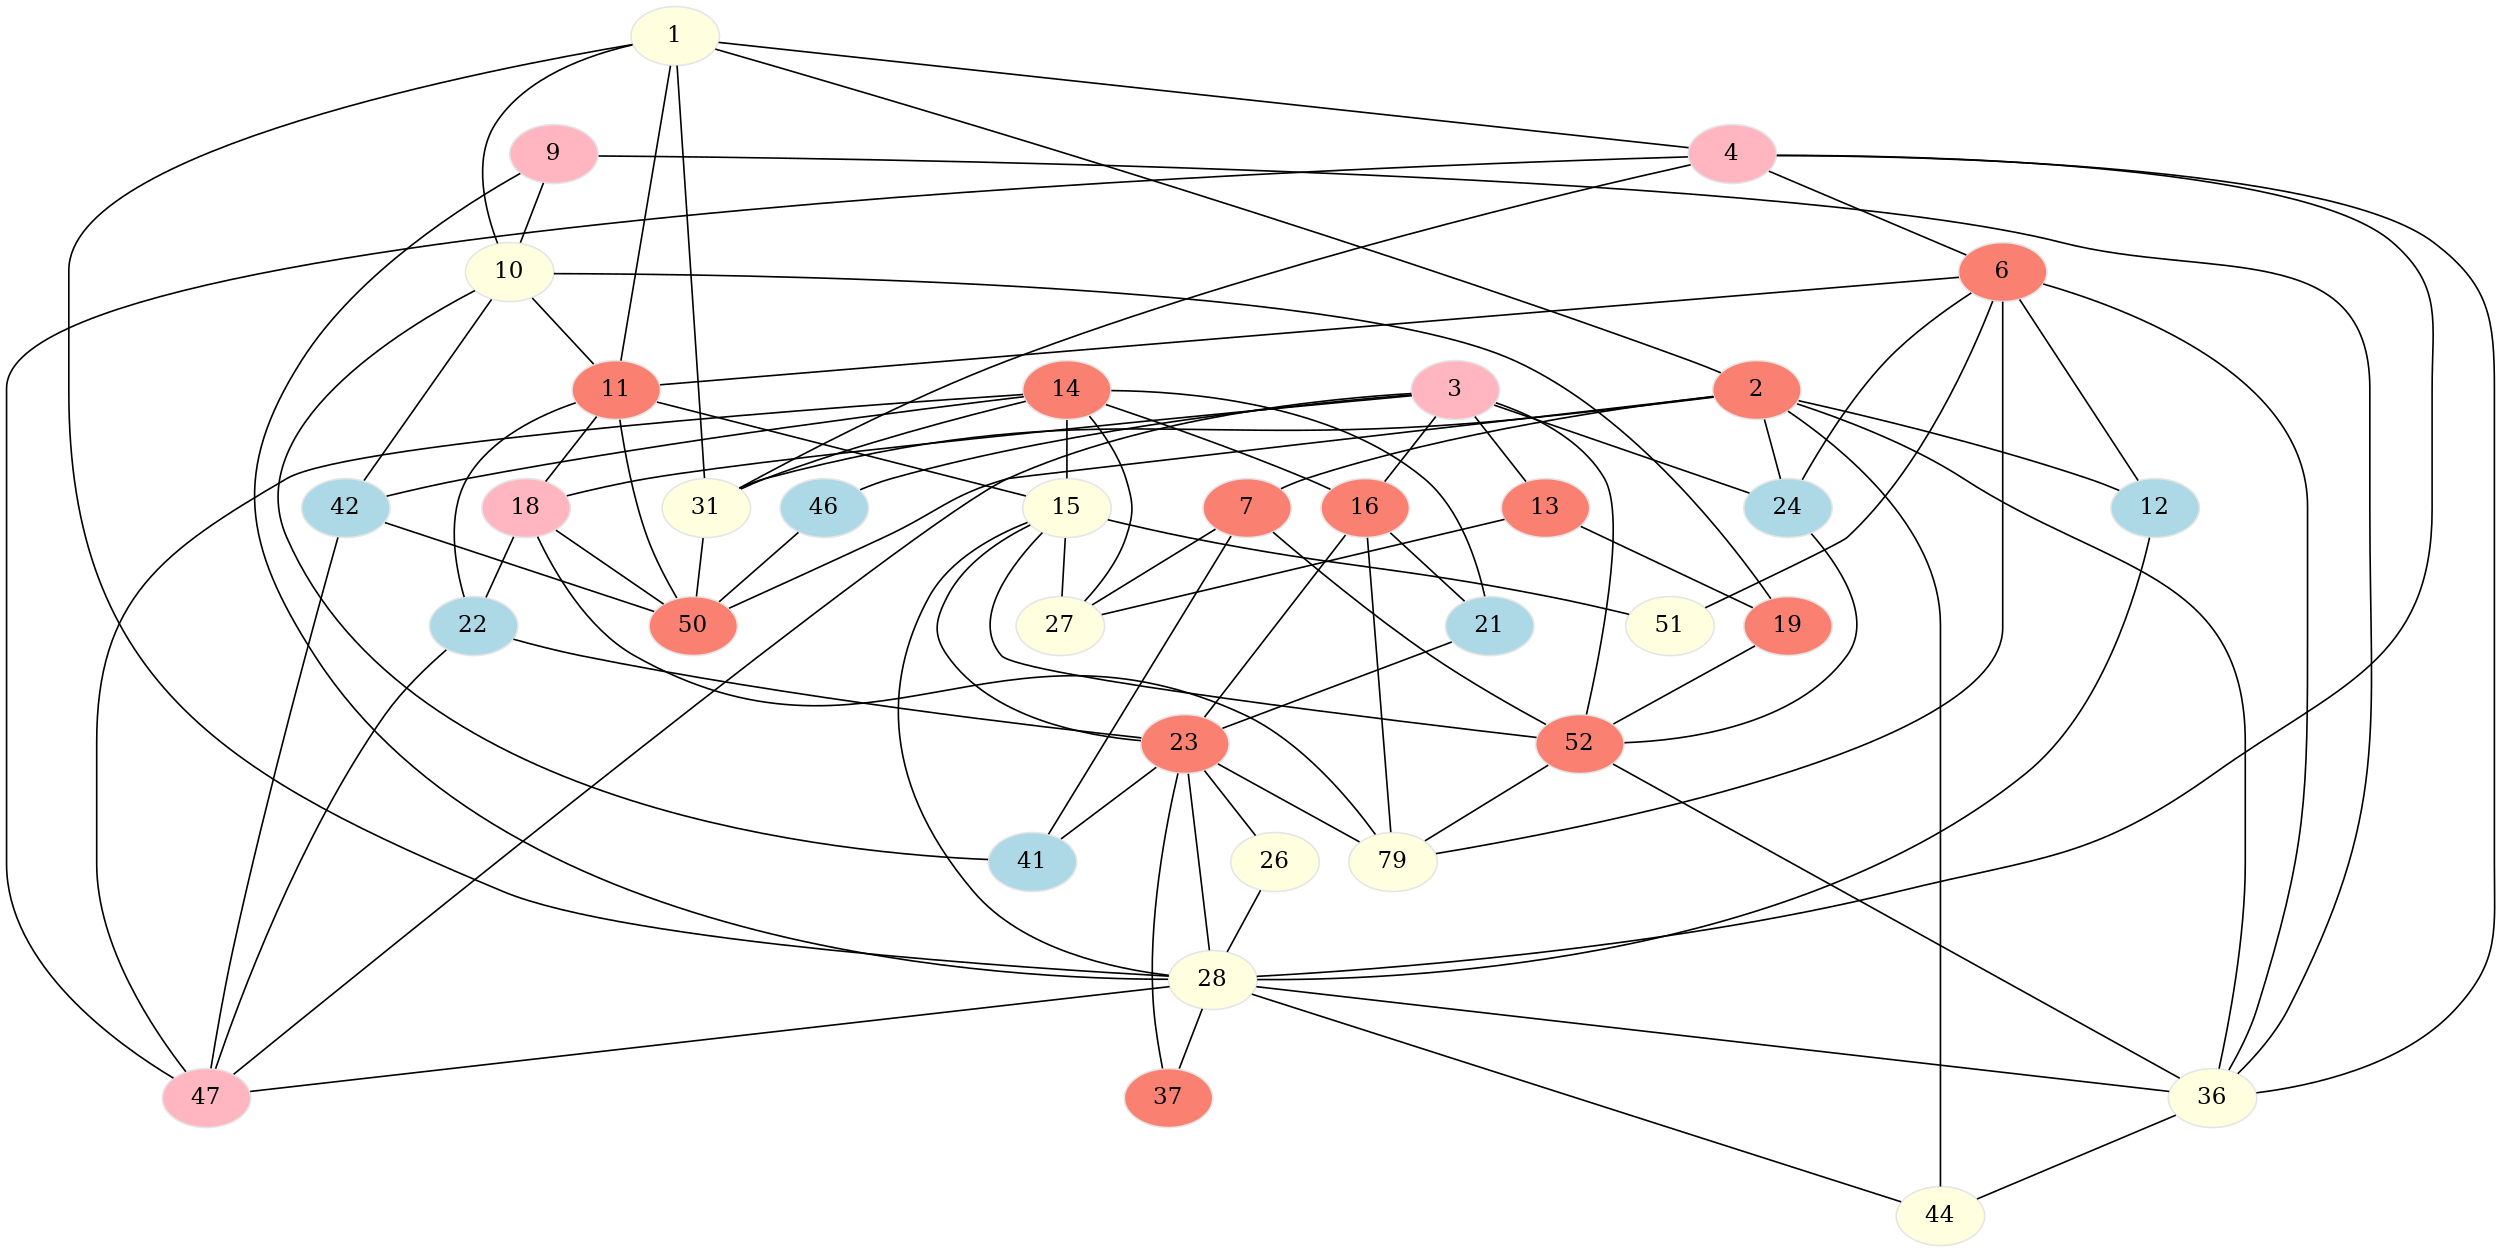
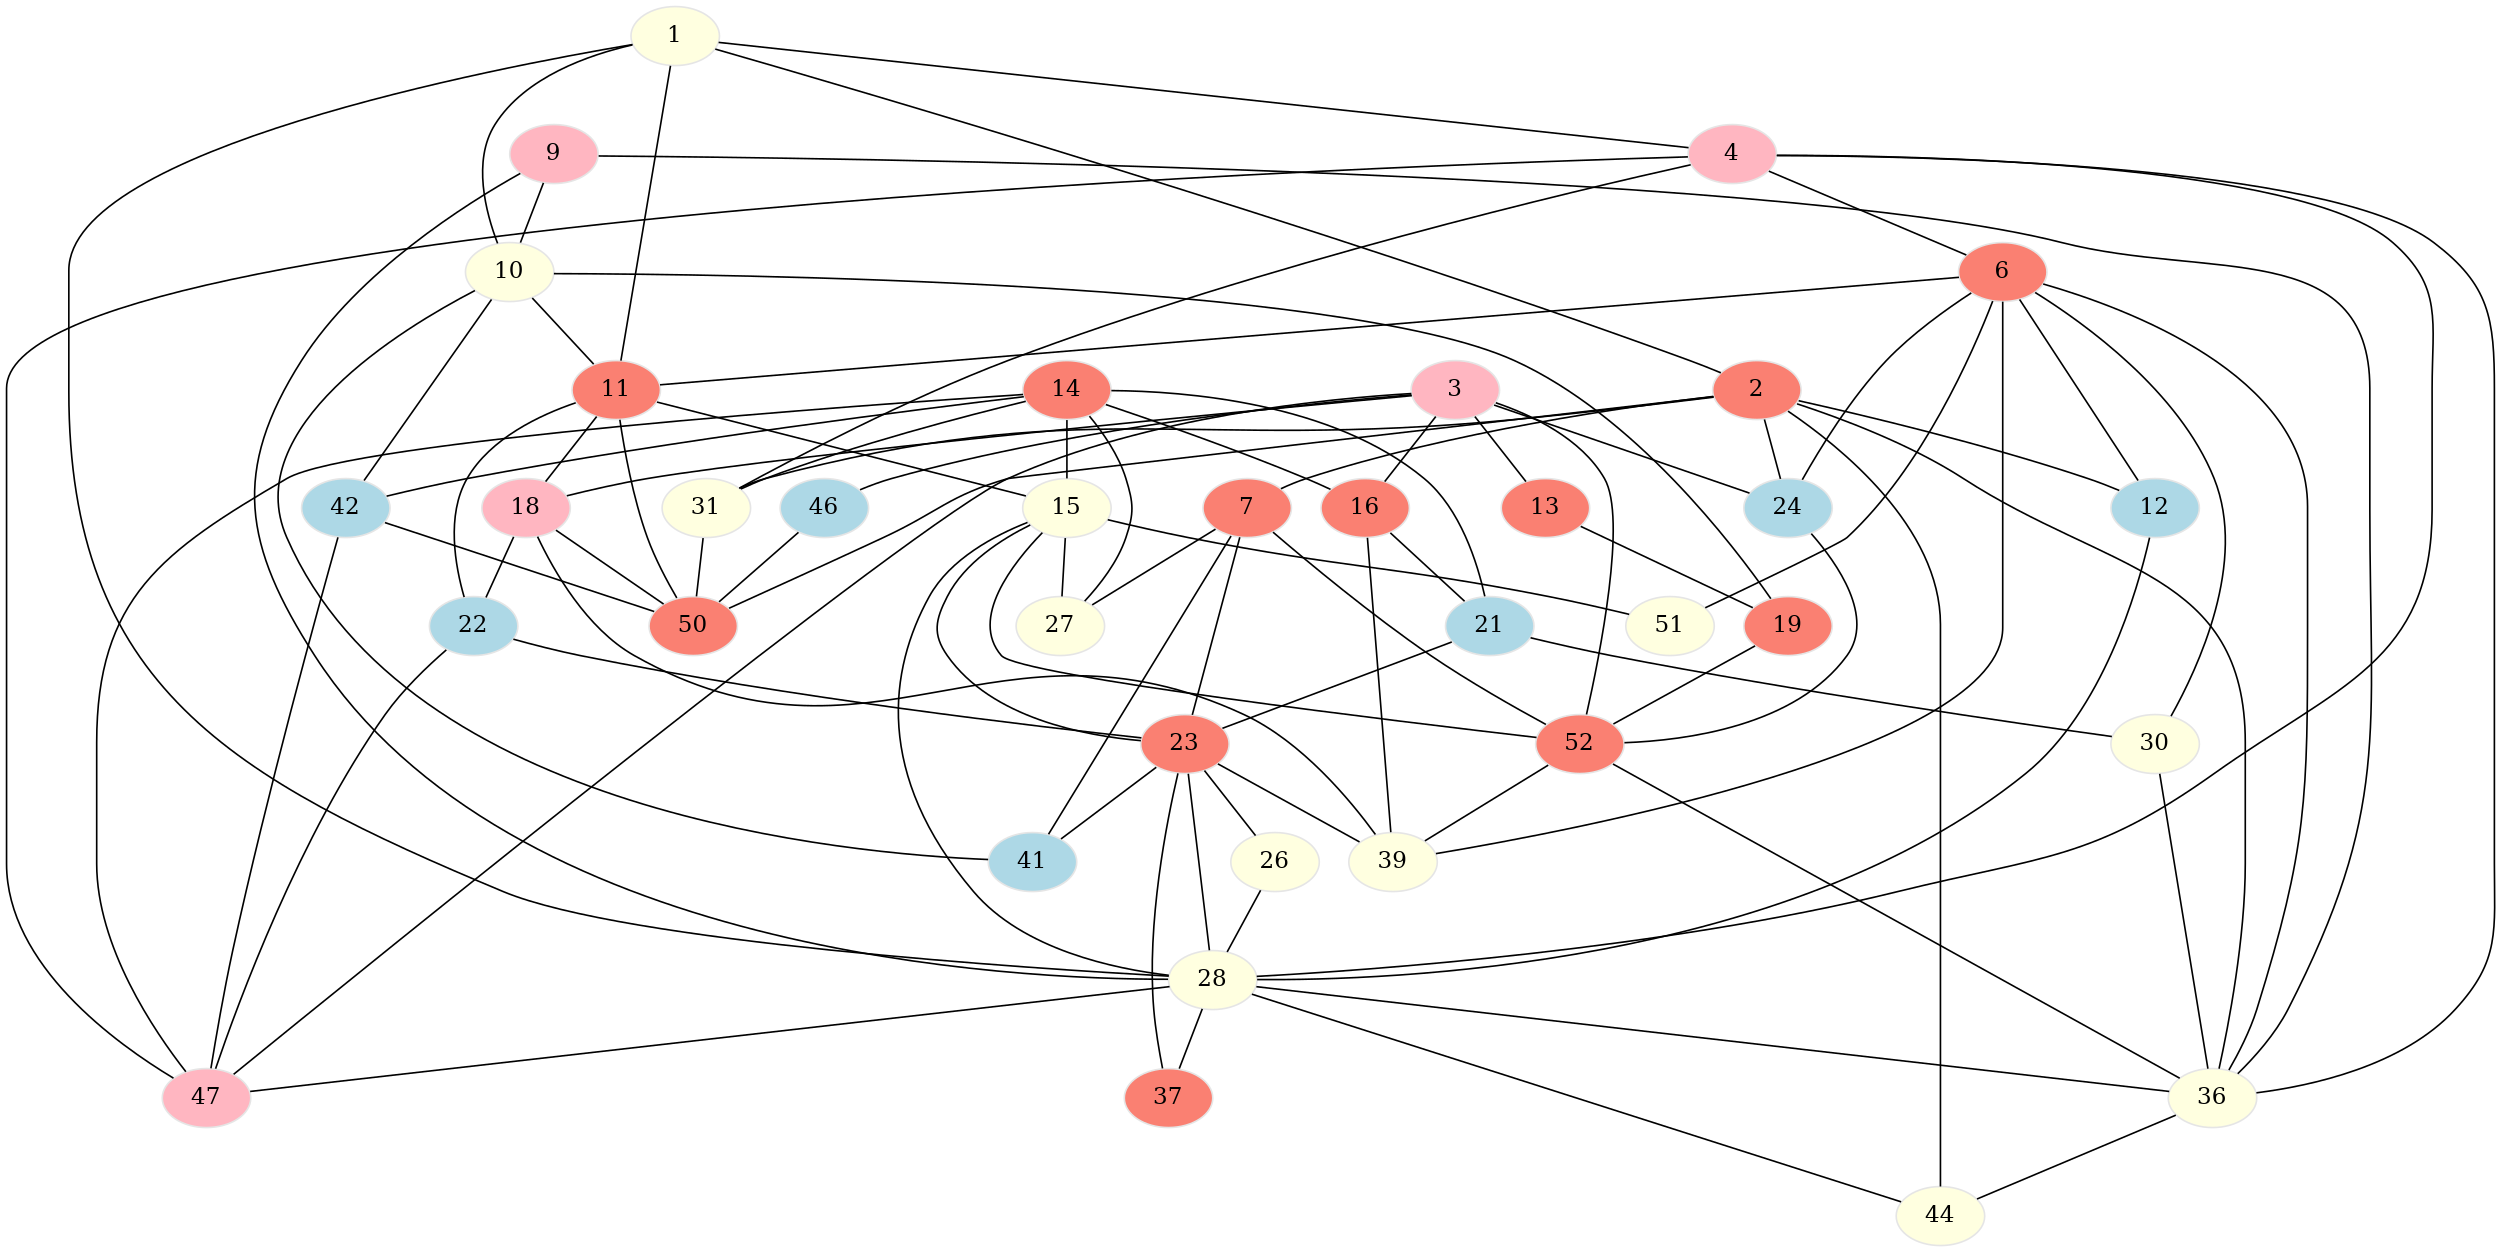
(690, 262) -> none
(1293, 569) -> none
(1275, 626) -> (1216, 626)
none -> (2155, 744)
(1393, 862) -> (1393, 862)
